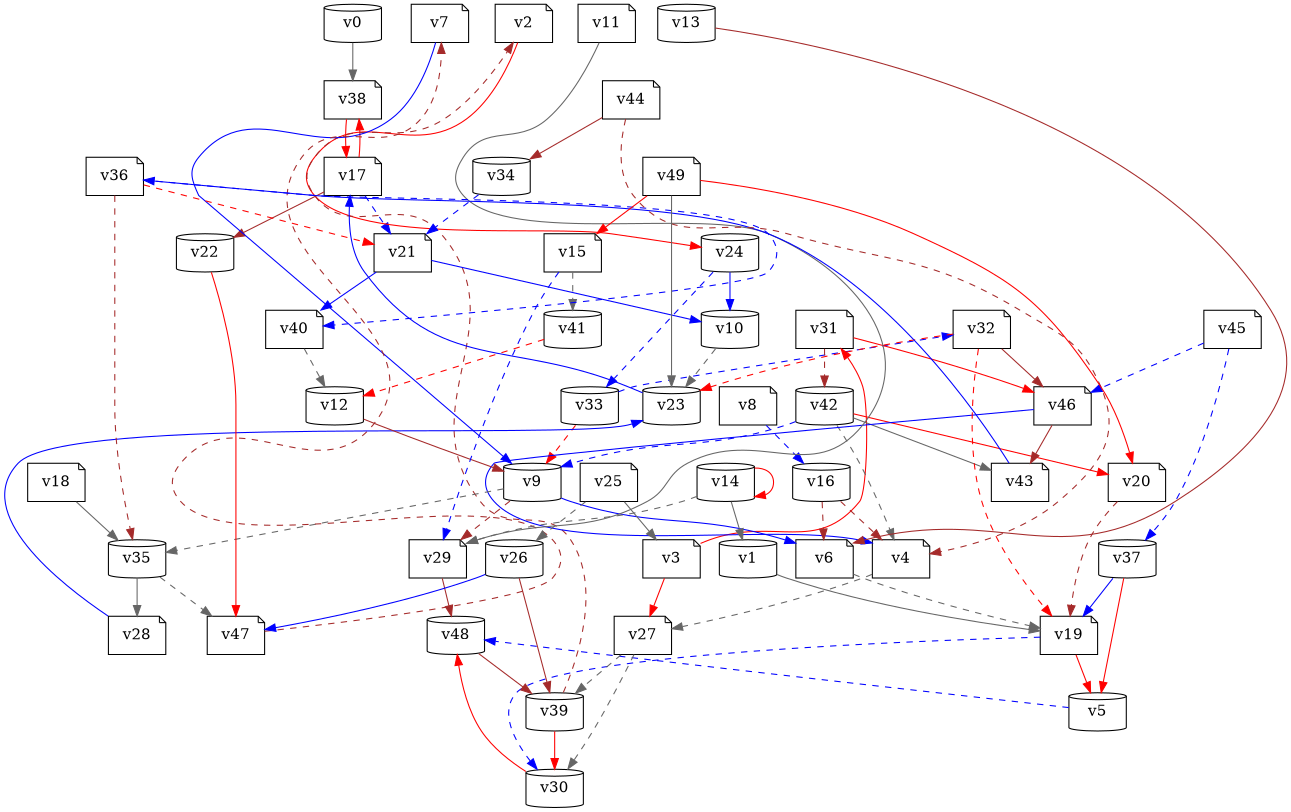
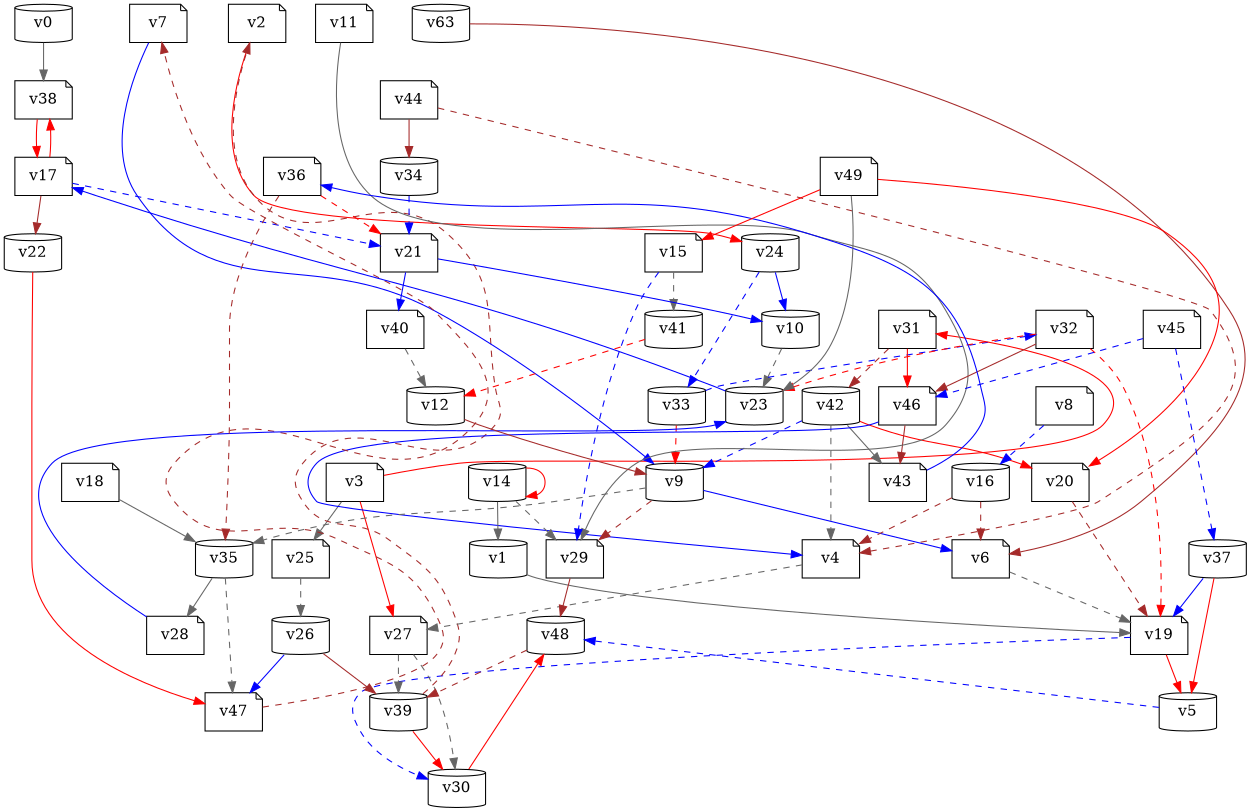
(686, 23) -> (441, 23)
(772, 267) -> none
(643, 524) -> (331, 516)
(501, 670) -> (498, 664)
